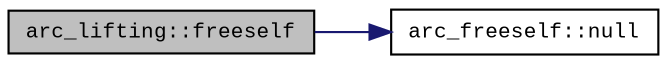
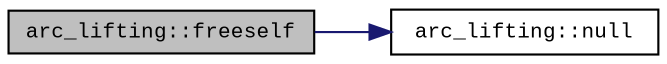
(525, 32) -> (525, 32)
